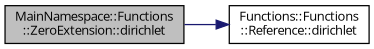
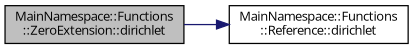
(299, 25) -> (319, 25)
